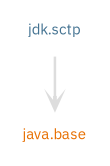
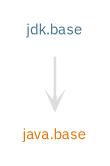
(55, 31) -> (55, 31)
